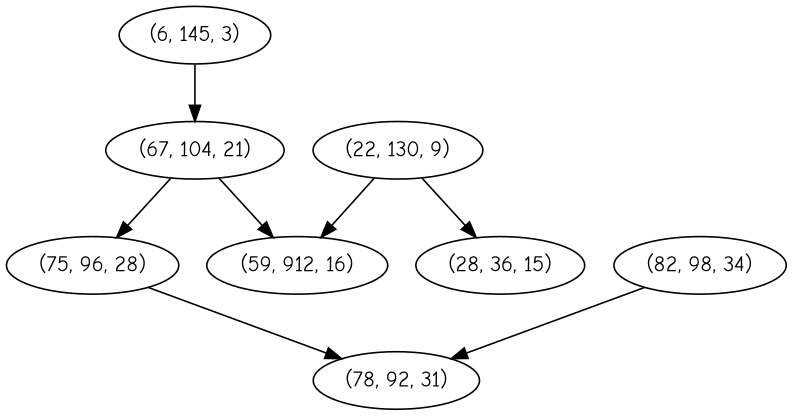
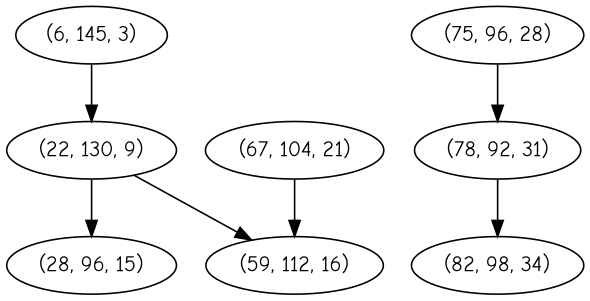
(195, 85) -> (92, 85)
(149, 202) -> none
(297, 265) -> (295, 265)
(500, 265) -> (92, 265)
(556, 320) -> (498, 200)
